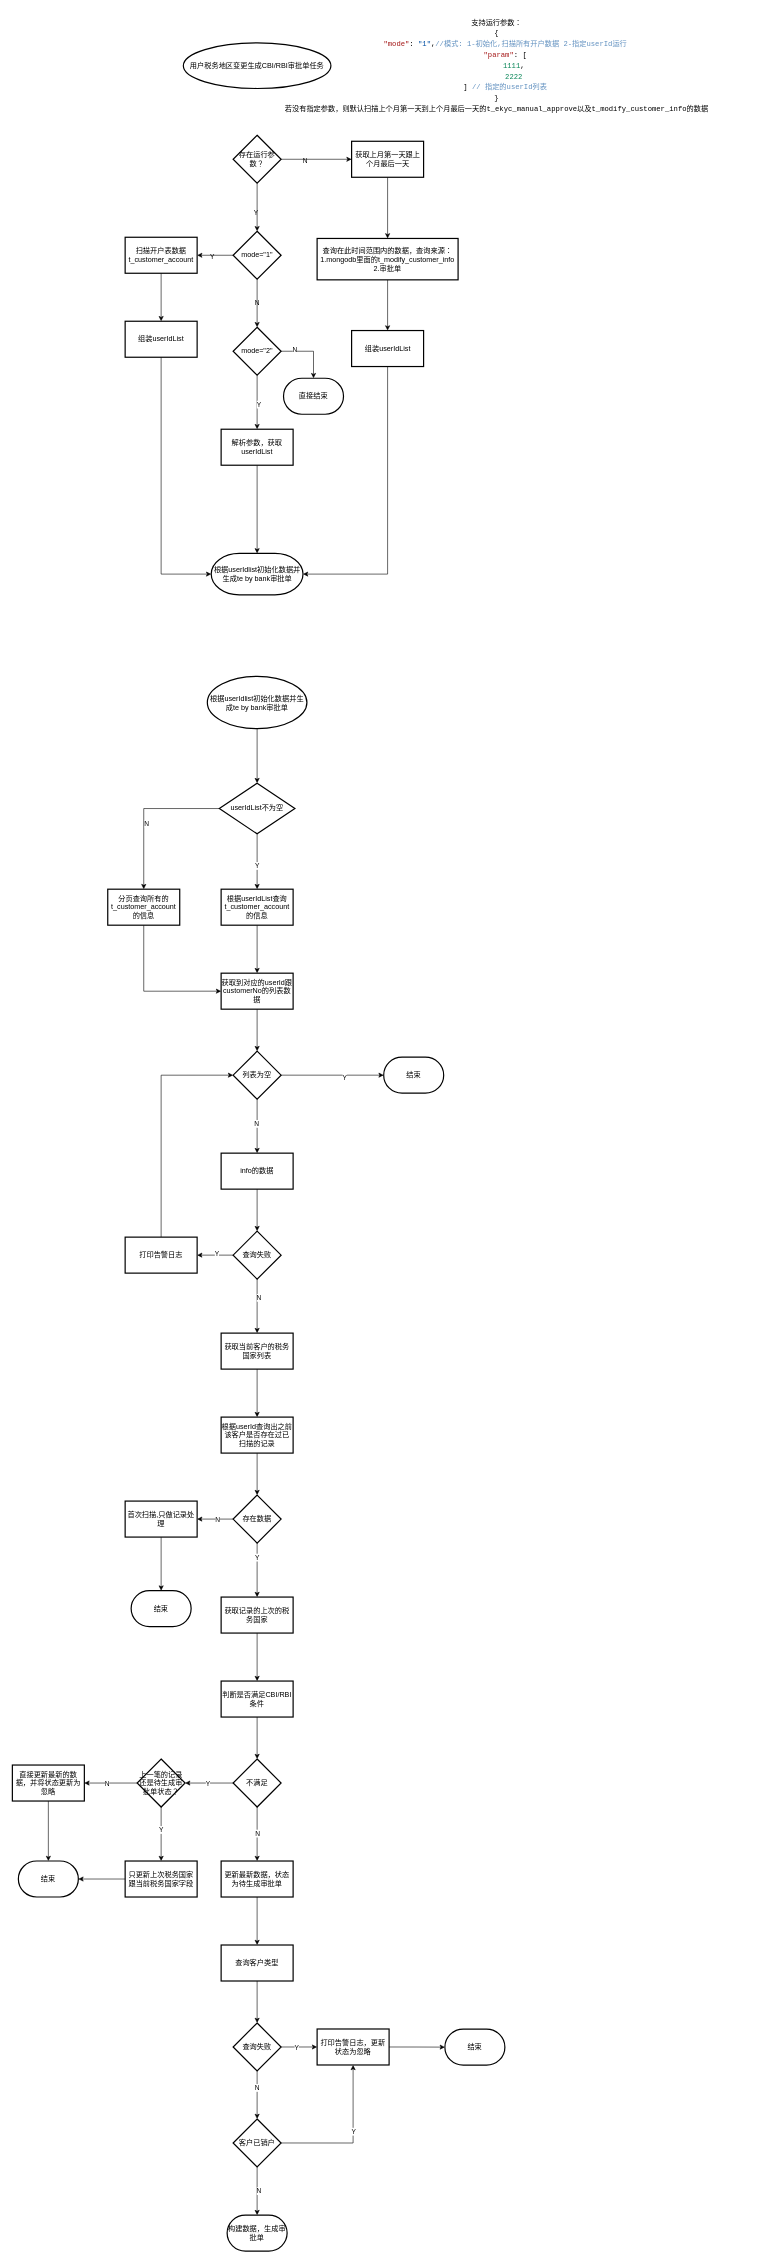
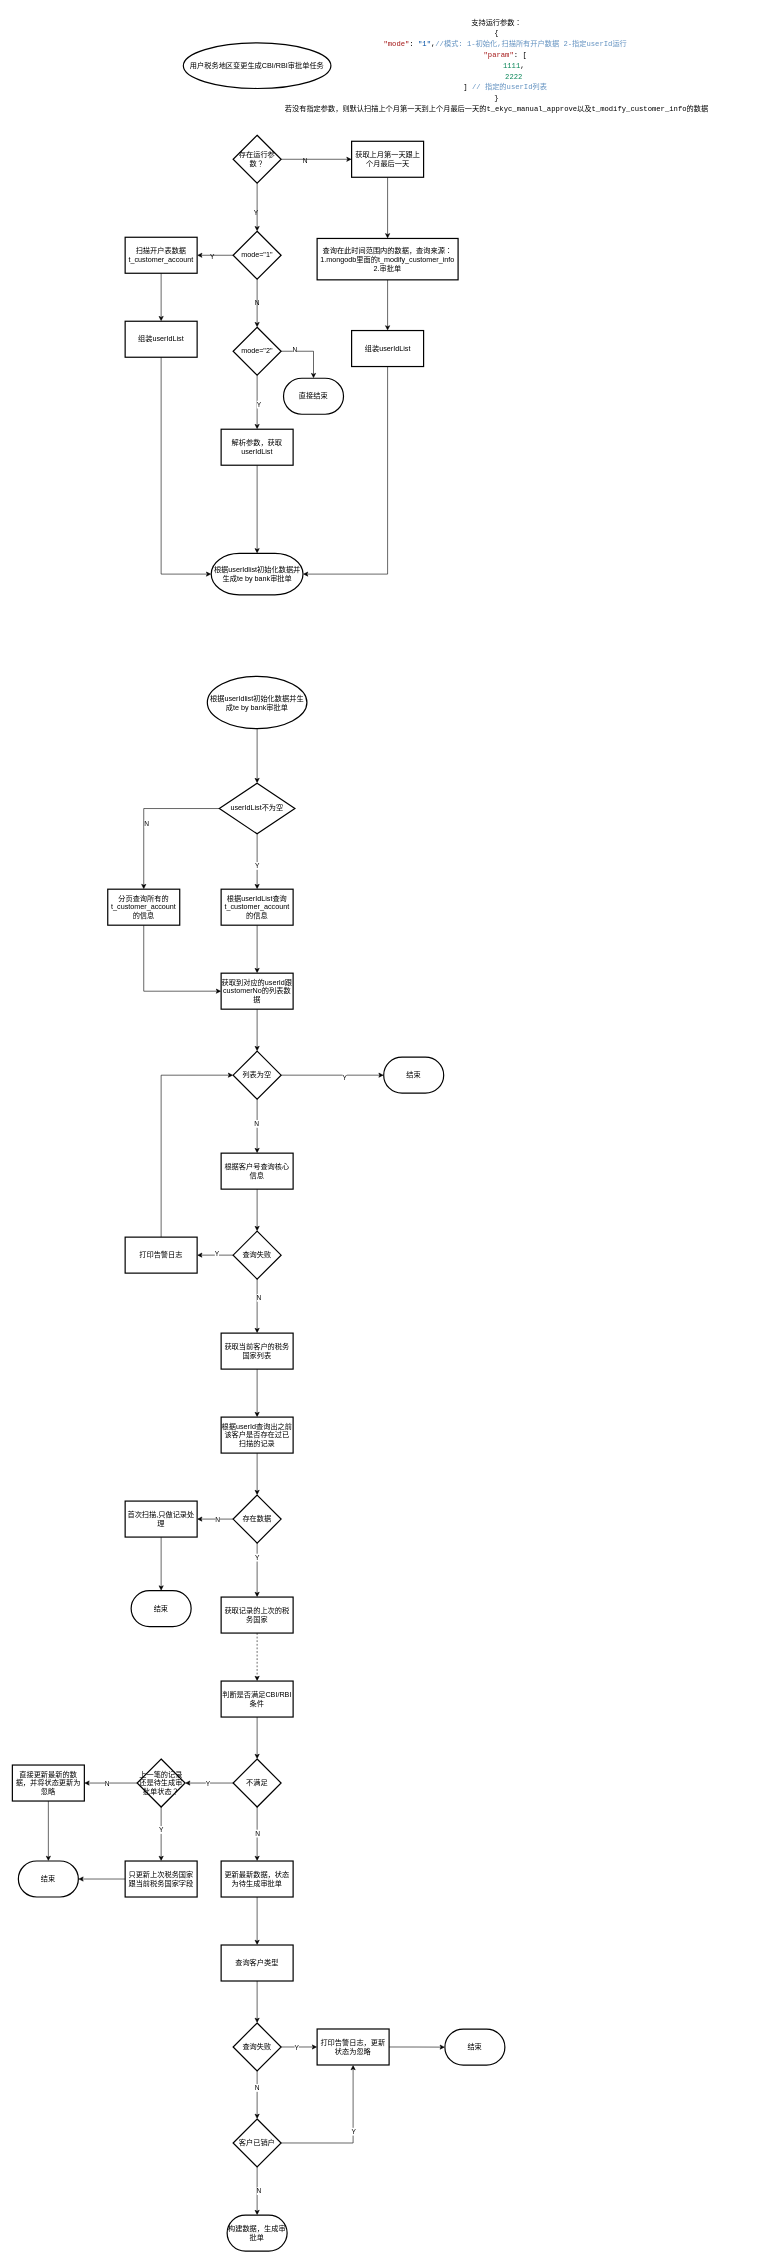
(257, 1172) -> (257, 1172)
(257, 1654) -> (257, 1654)
